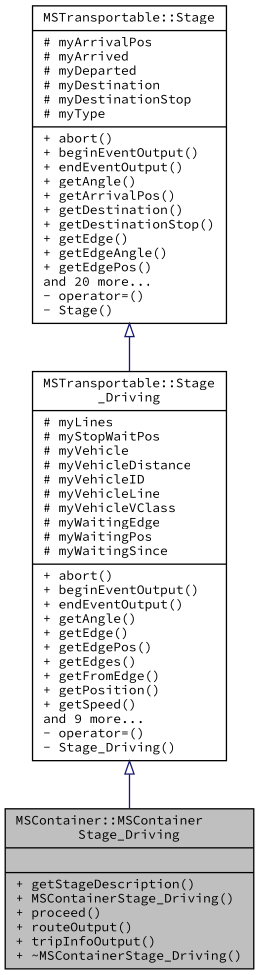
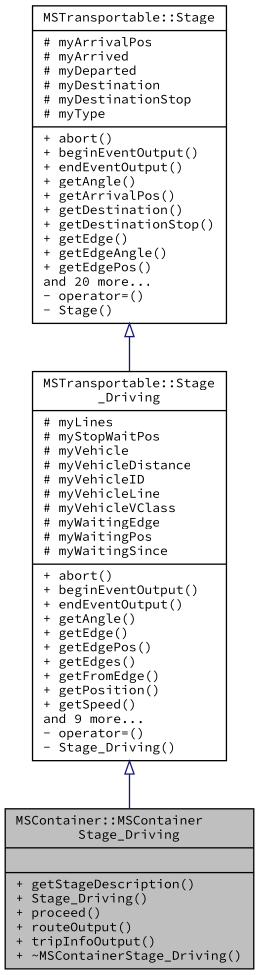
(126, 899) -> (83, 899)
